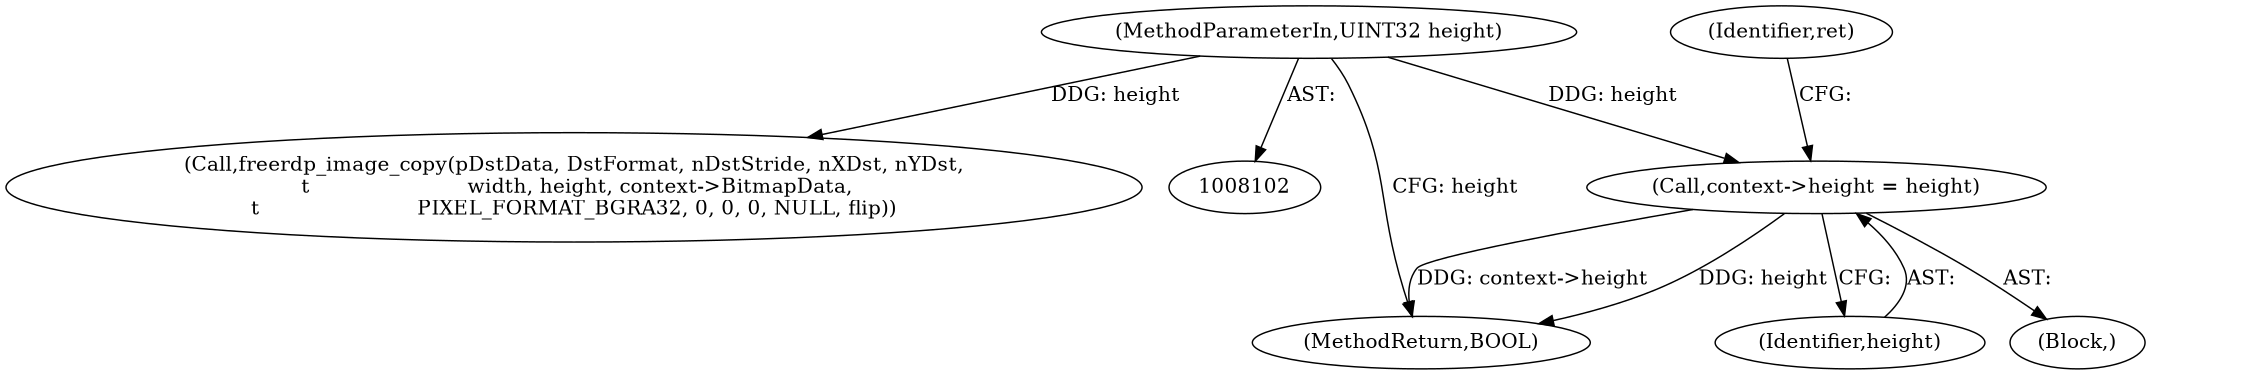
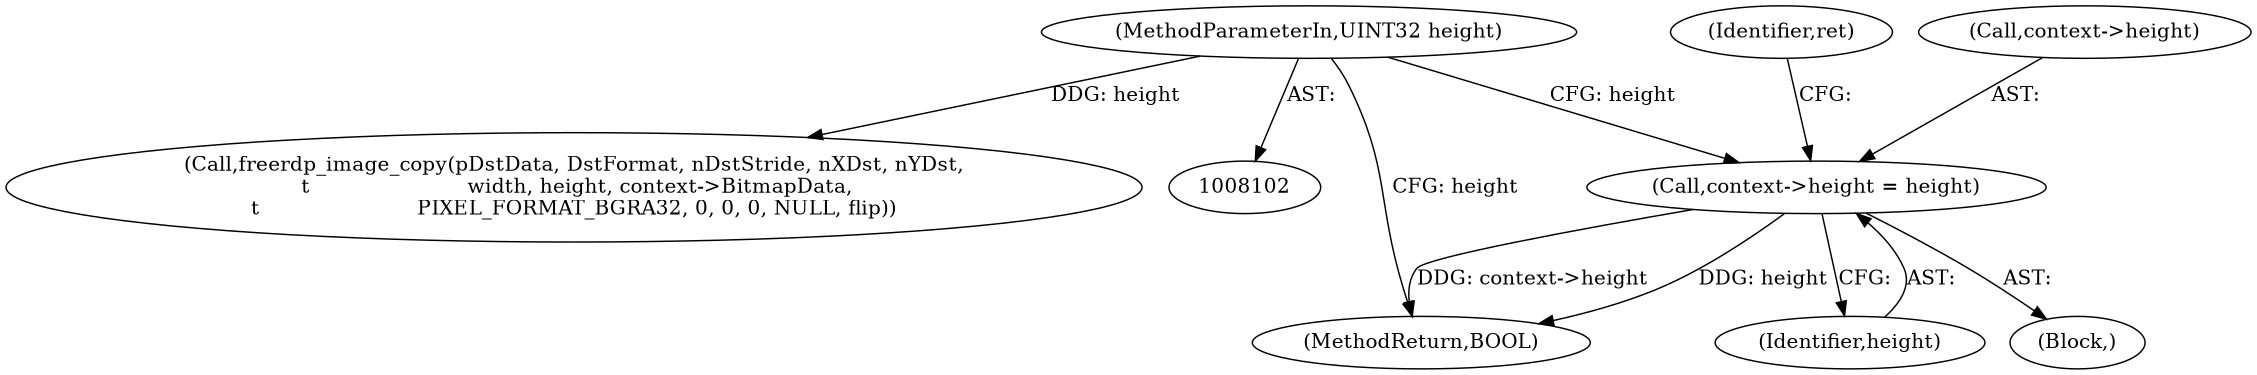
none -> (2085, 32)
(1613, 96) -> (1613, 96)
